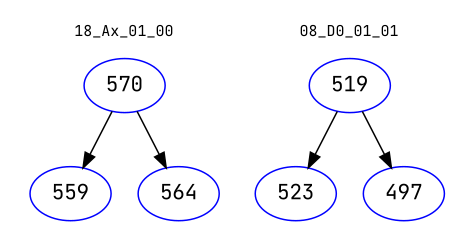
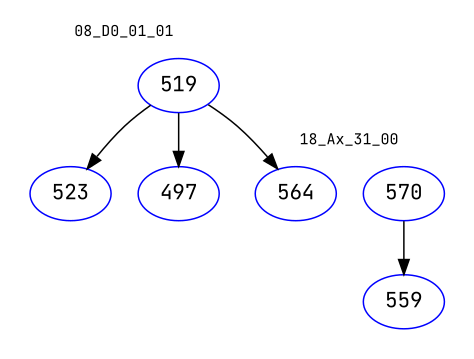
(125, 32) -> (350, 140)
(148, 133) -> (253, 141)
